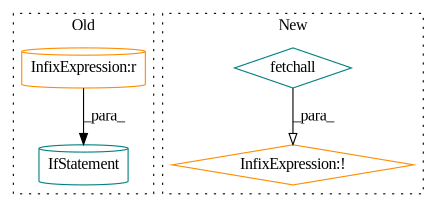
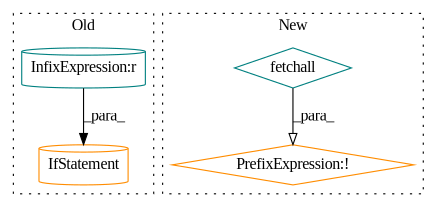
(84, 68) -> (84, 68)
(84, 165) -> (84, 165)
(293, 165) -> (293, 165)
